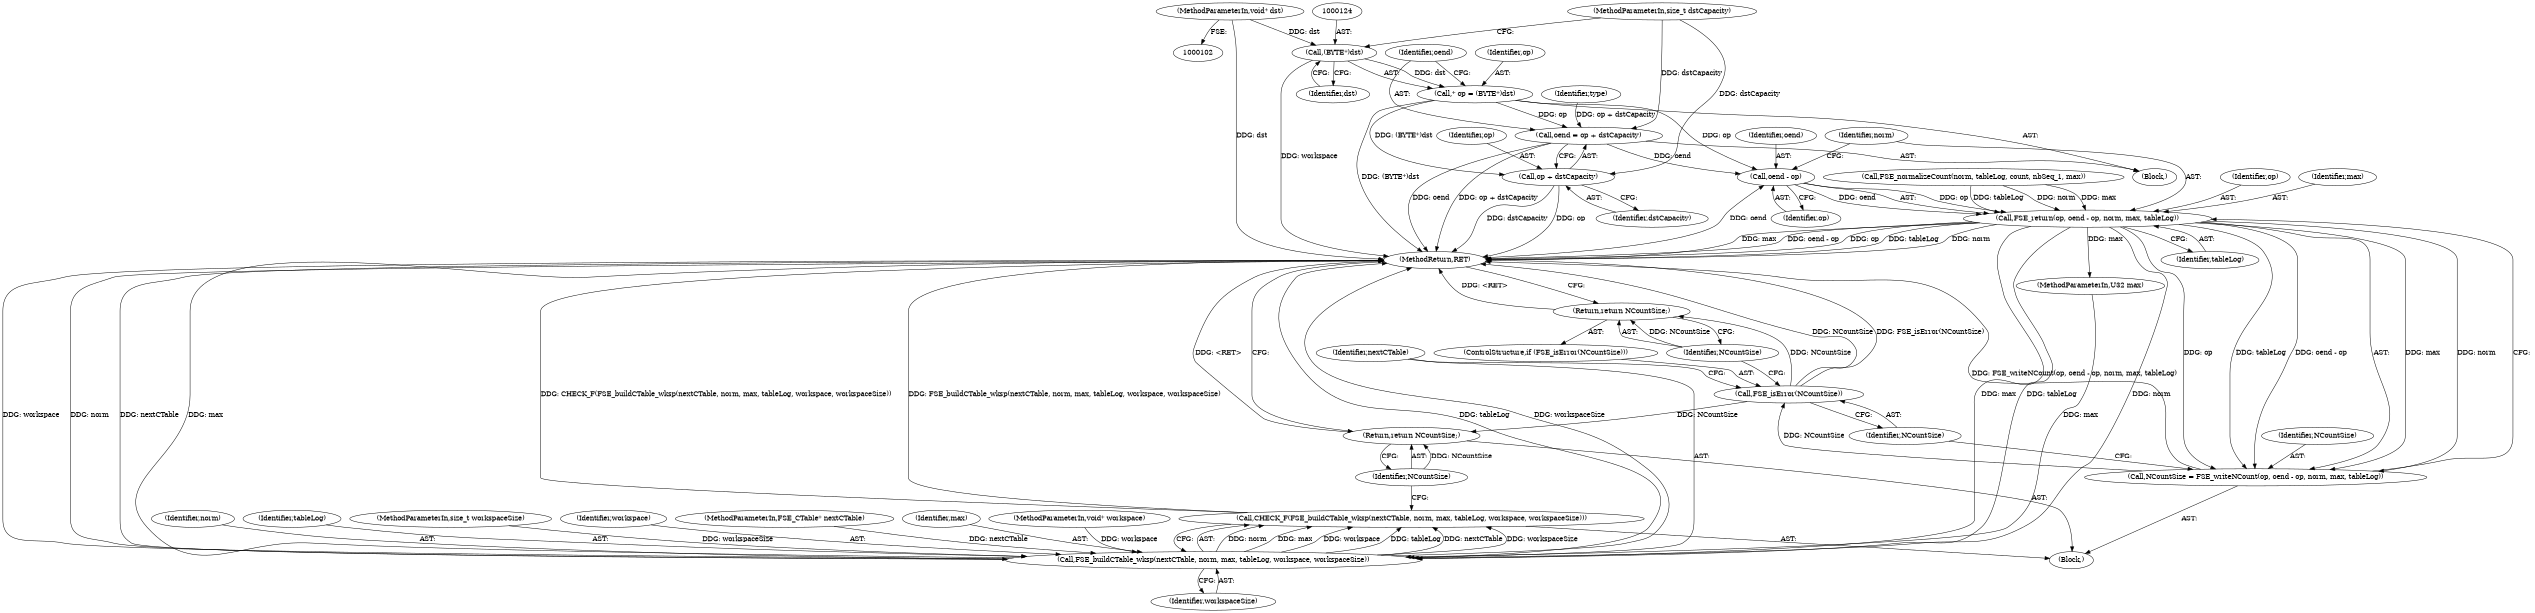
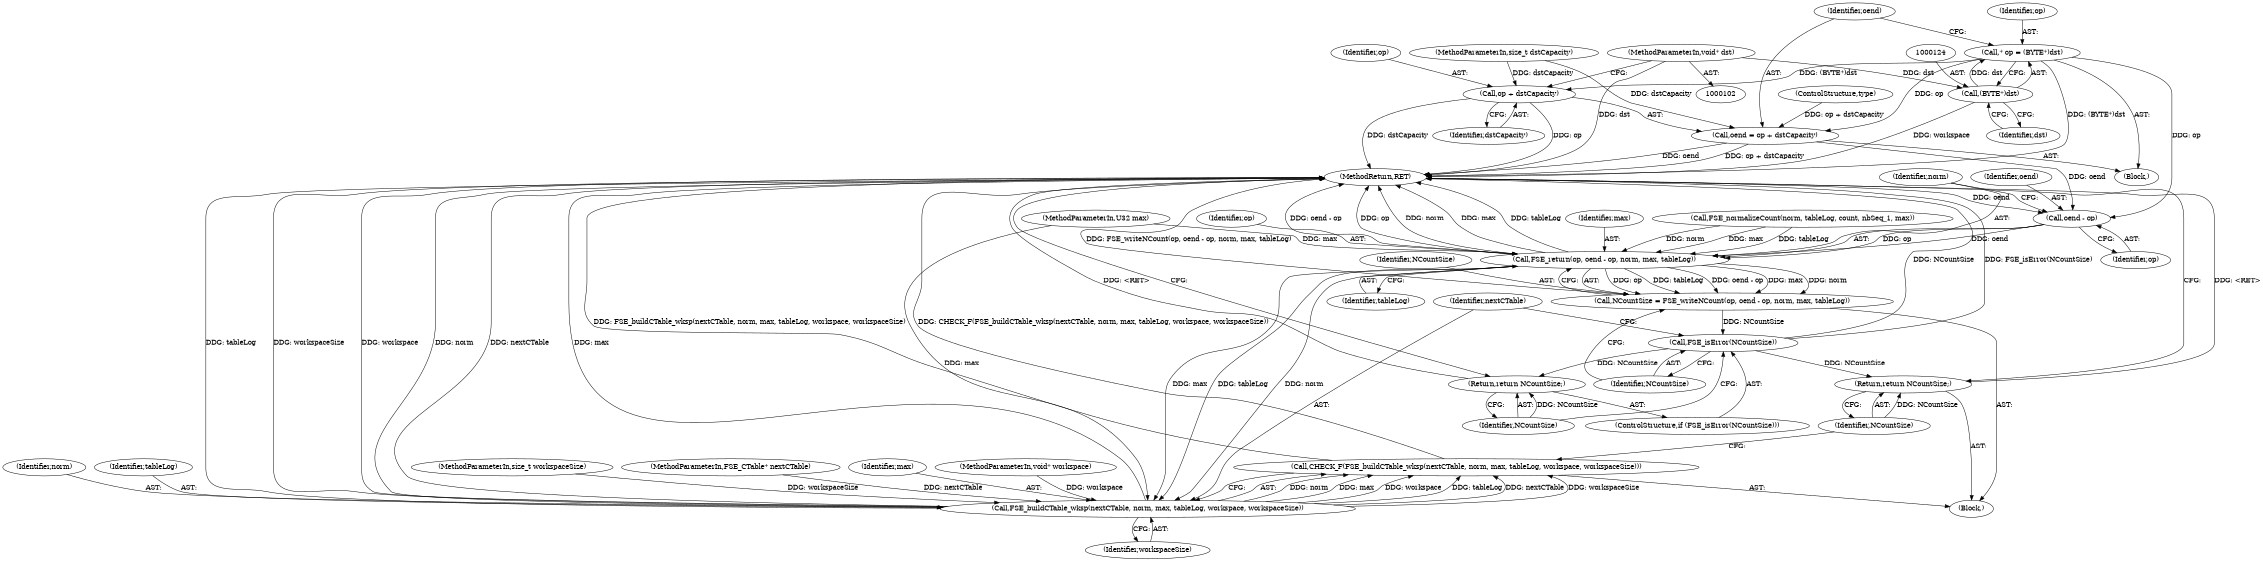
(1485, 31) -> (2008, 72)
(1220, 32) -> (1713, 74)
(1581, 94) -> (1836, 94)
(1559, 152) -> (1602, 73)
(2088, 250) -> (1332, 247)
(614, 519) -> none
